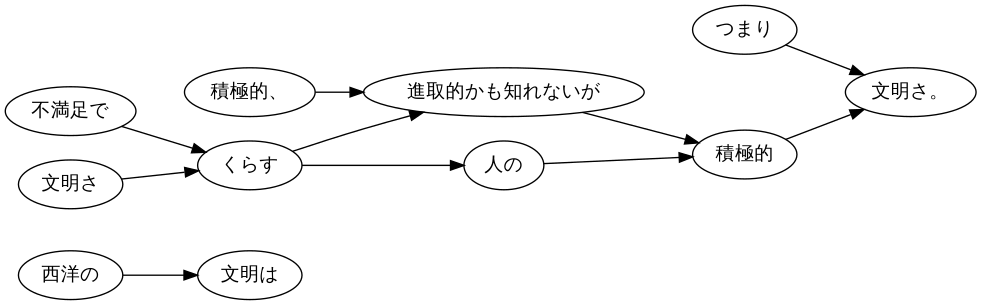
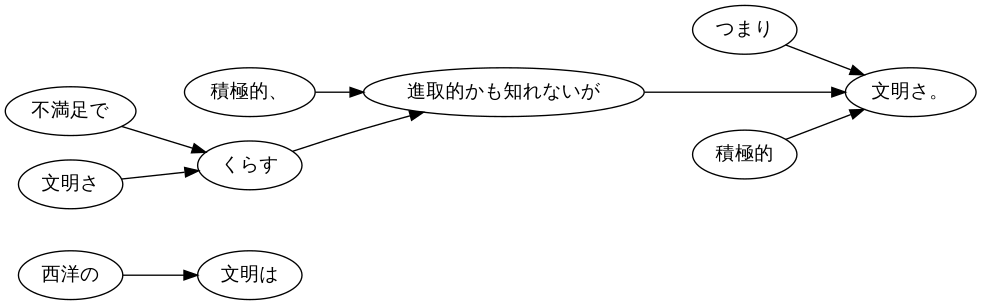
(634, 126) -> (738, 92)
(504, 165) -> none
